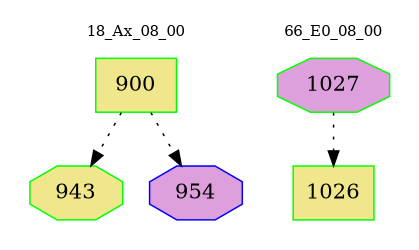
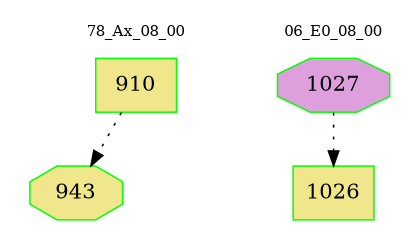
(136, 32) -> (136, 32)
(334, 32) -> (334, 32)
(136, 85) -> (136, 85)
(196, 193) -> none
